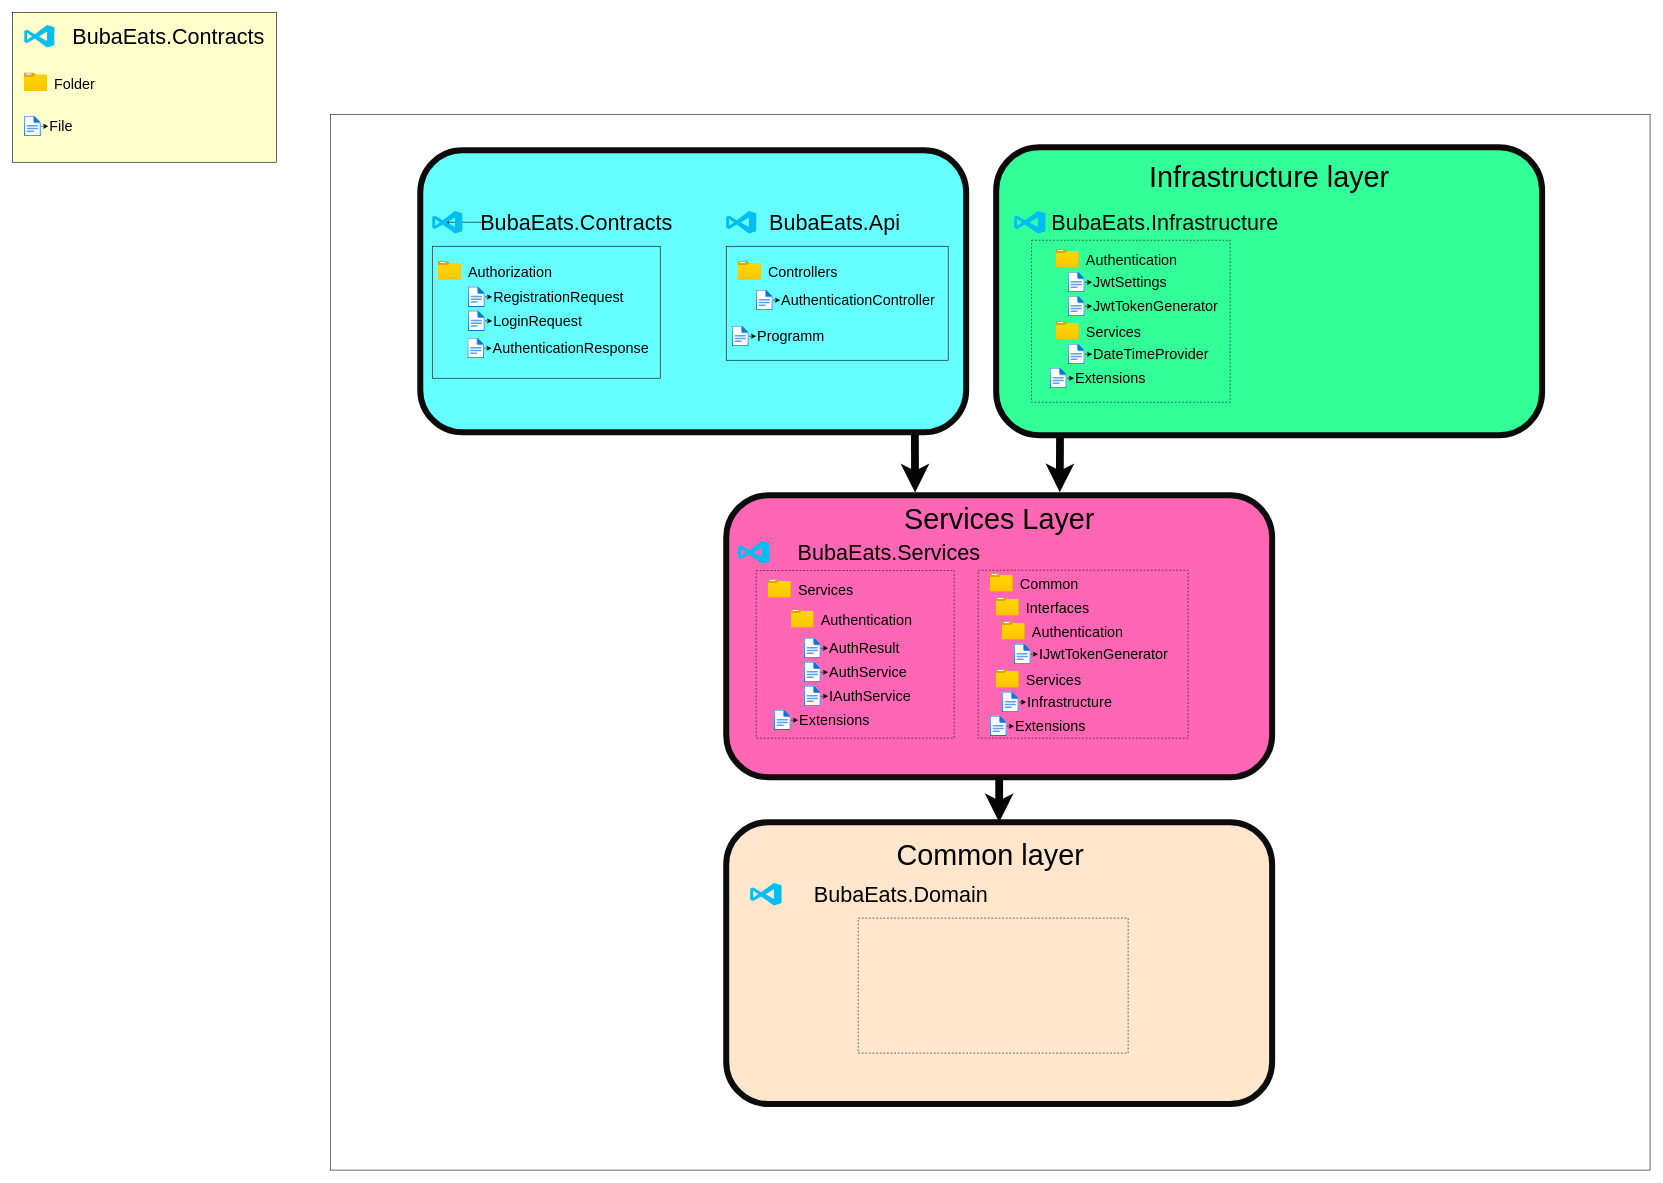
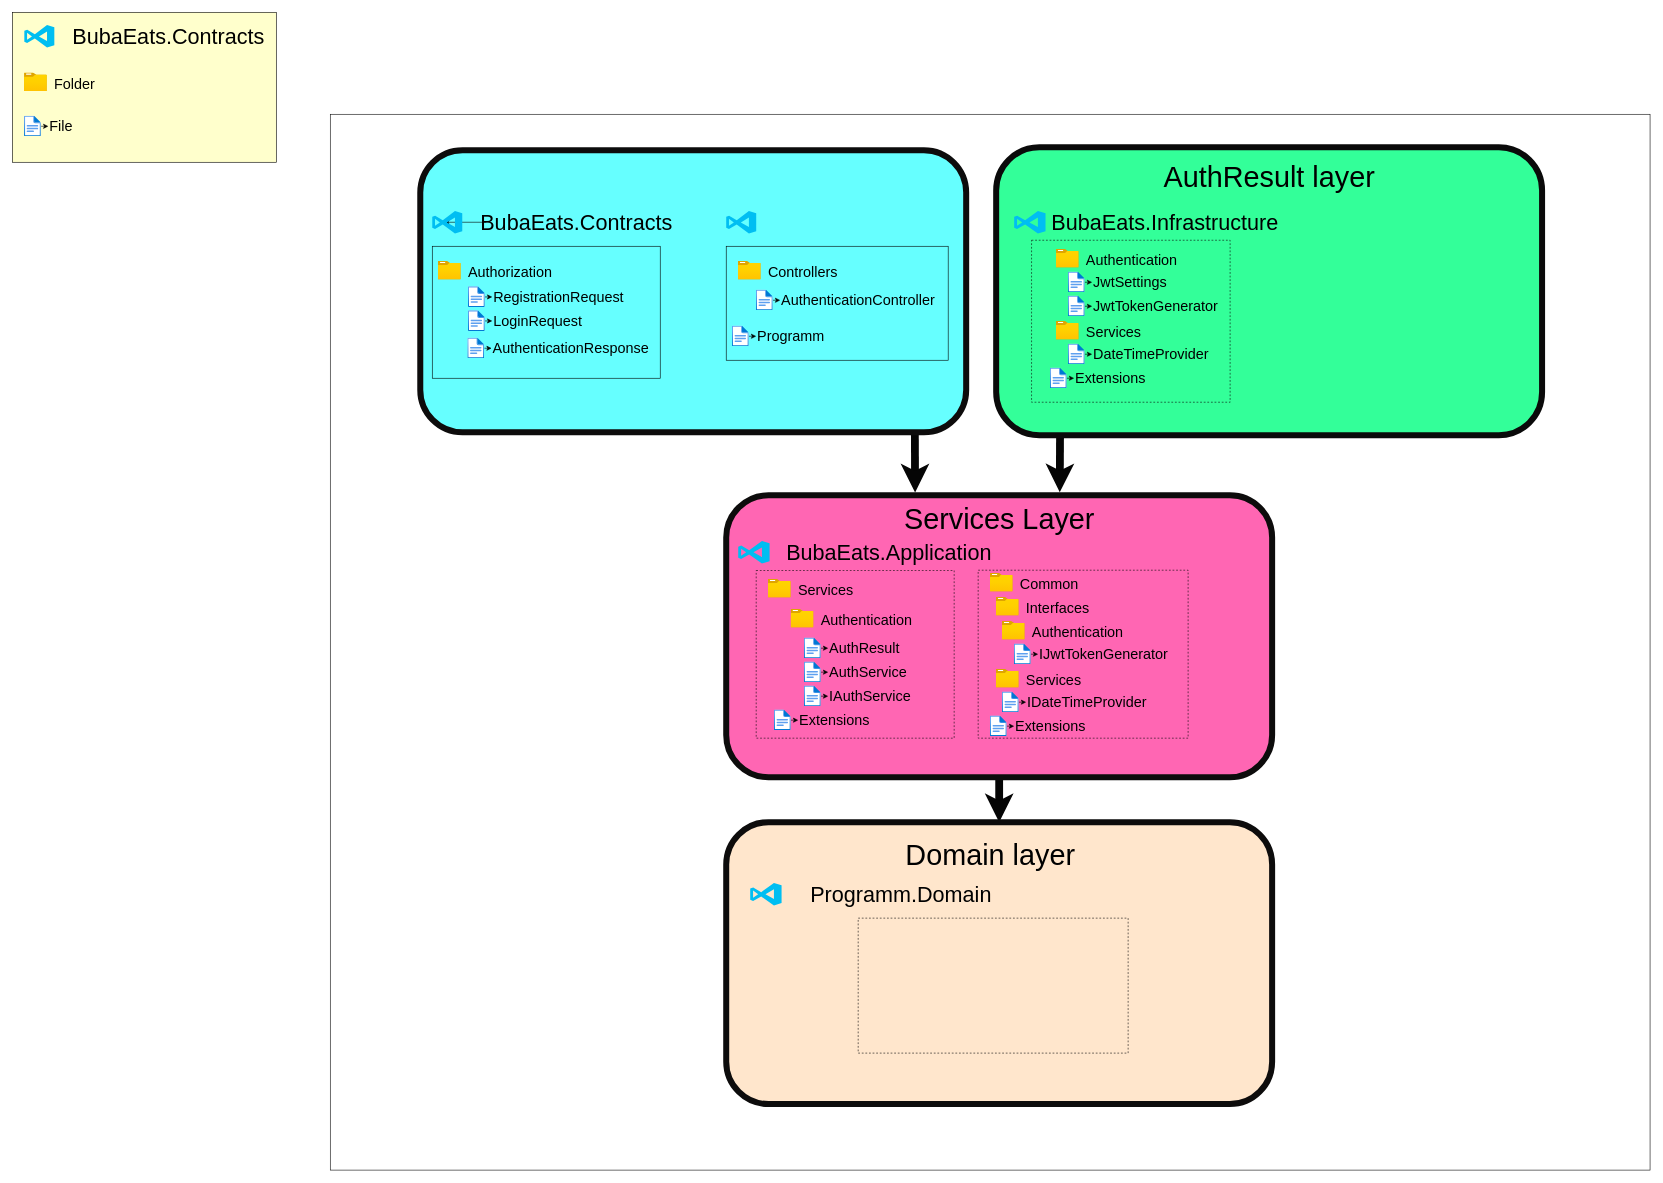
(1270, 177) -> (1270, 177)
(855, 222) -> none
(889, 552) -> (889, 552)
(1084, 702) -> (1092, 702)
(991, 855) -> (991, 855)
(901, 894) -> (901, 894)
